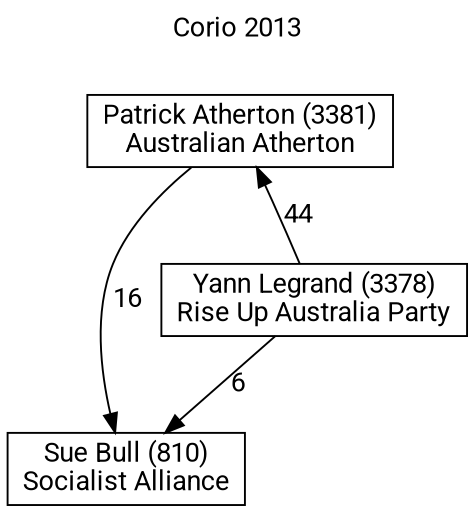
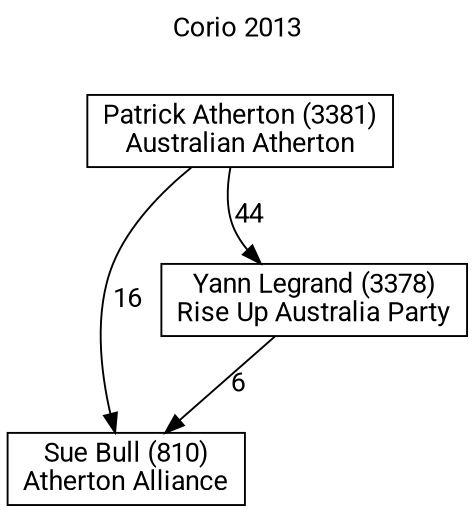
(283, 224) -> (229, 211)
(126, 469) -> (126, 469)
